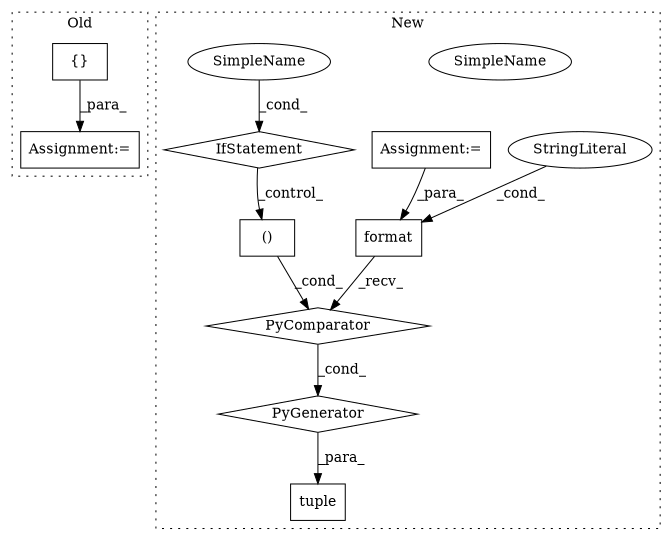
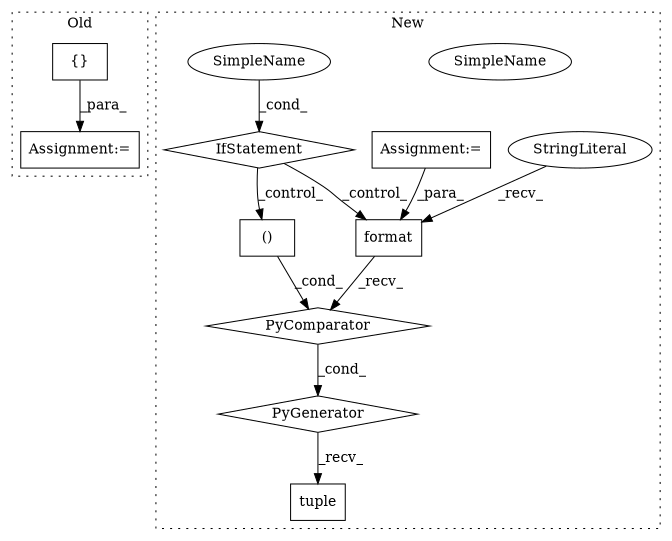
none -> (323, 186)
(521, 194) -> (521, 194)
(341, 458) -> (341, 458)
